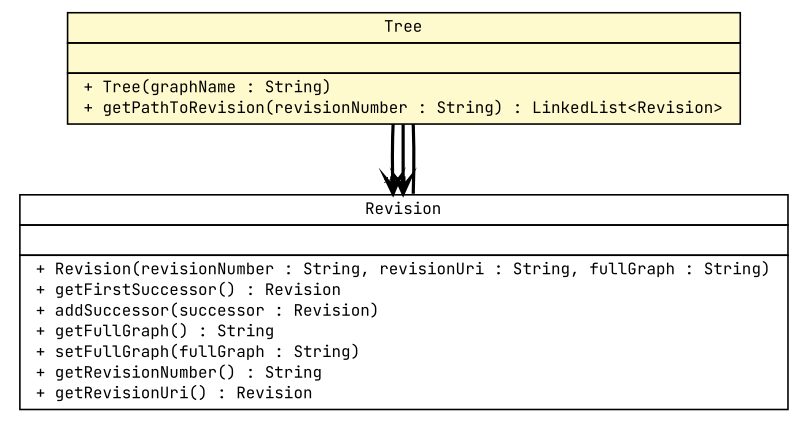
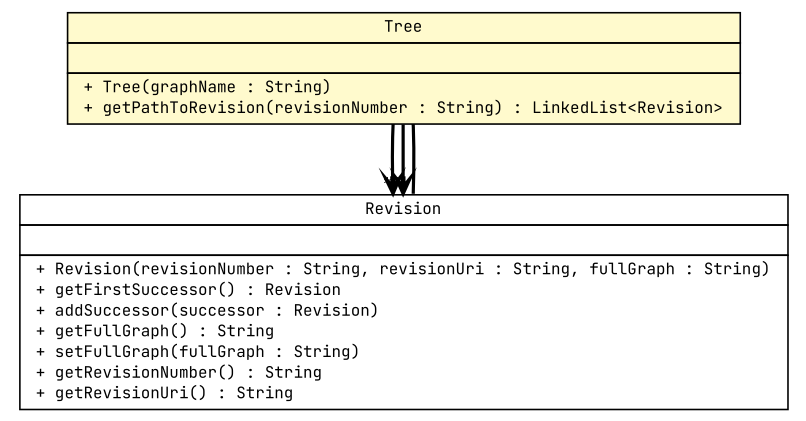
(175, 394) -> (165, 394)
